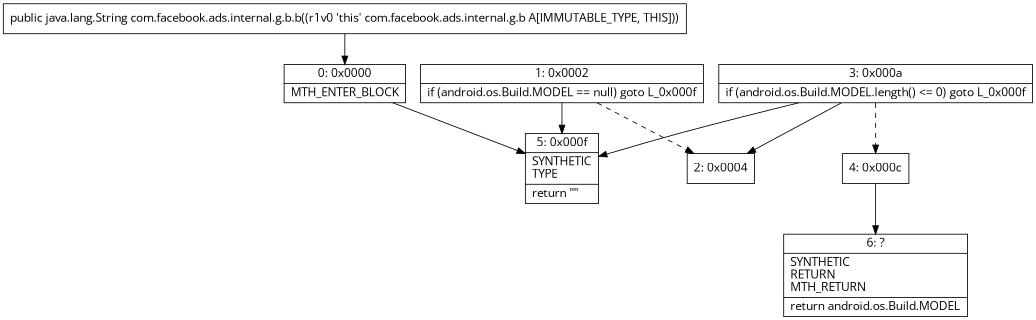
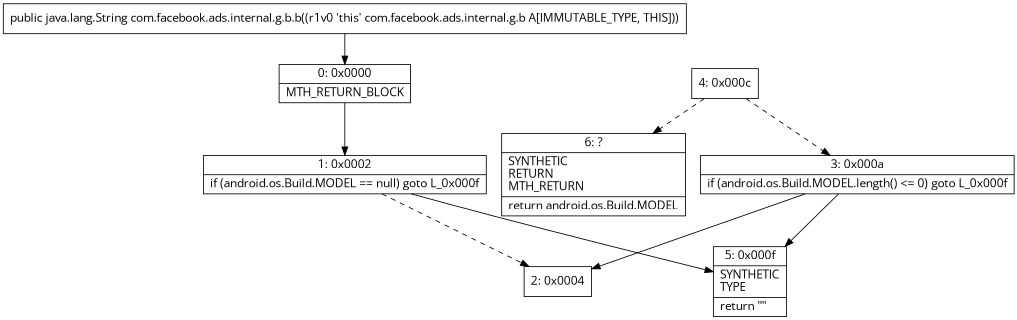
(345, 93) -> (345, 93)
(876, 124) -> (785, 125)
(455, 127) -> (345, 125)
(876, 205) -> (682, 114)
